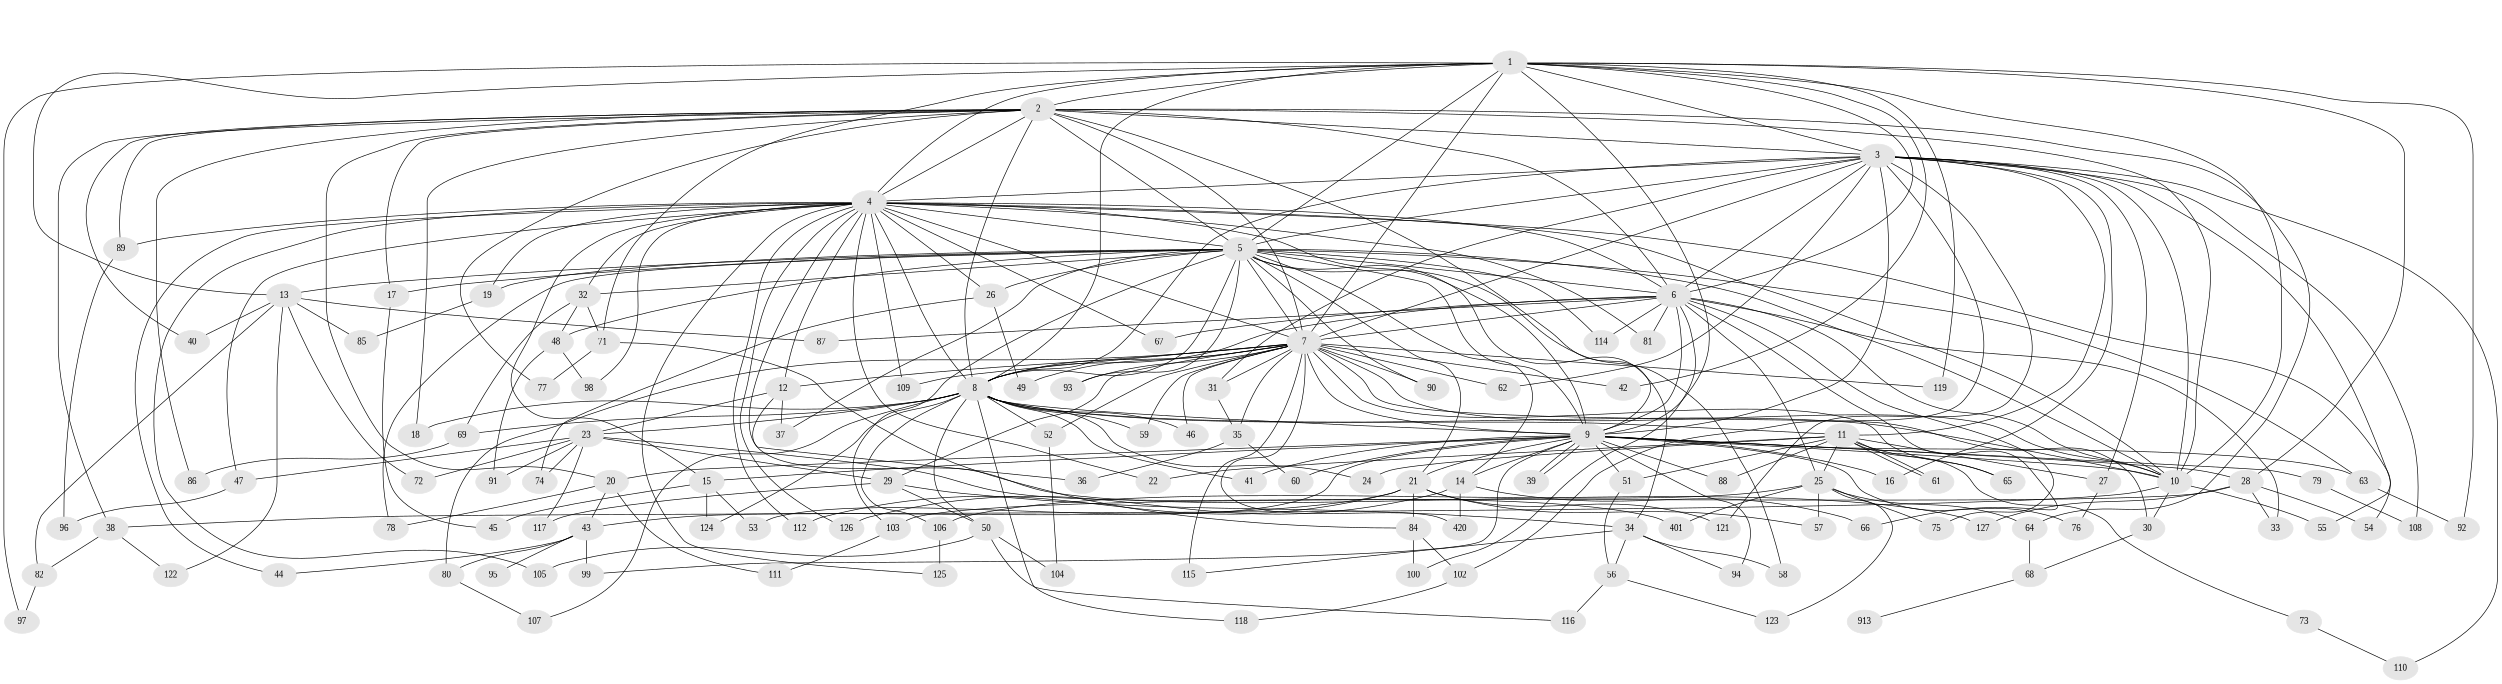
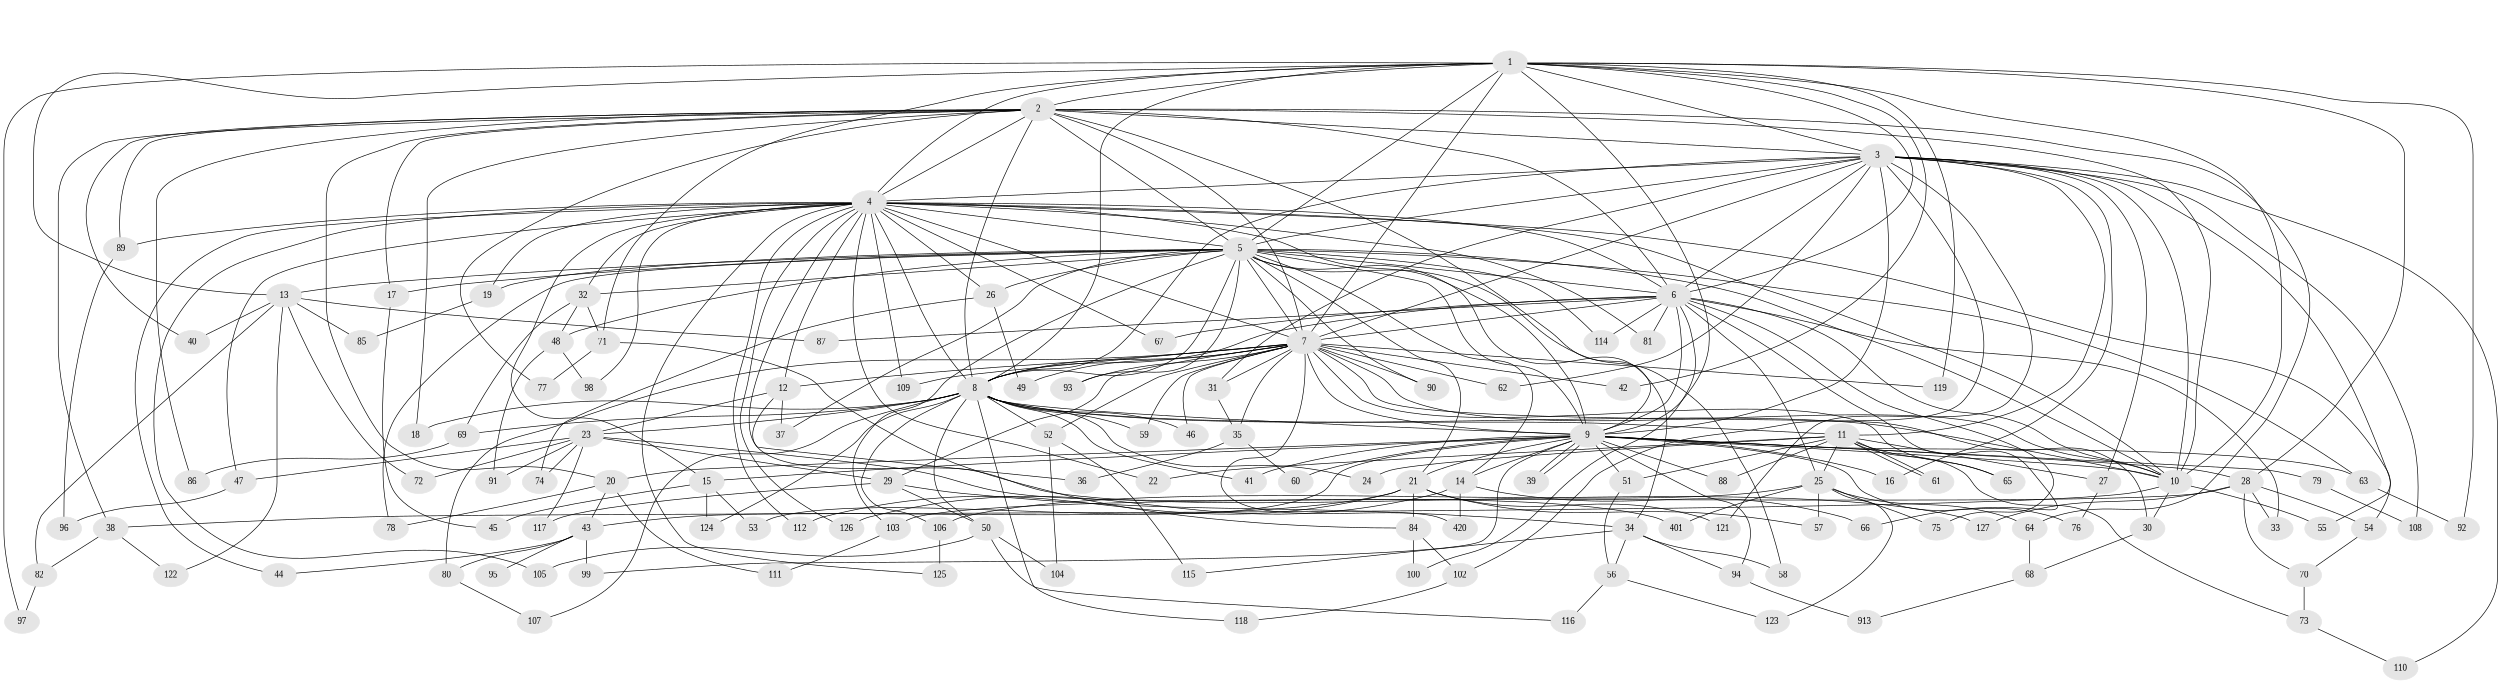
(1266, 440) -> (1127, 492)
none -> (2304, 575)
none -> (1799, 601)
